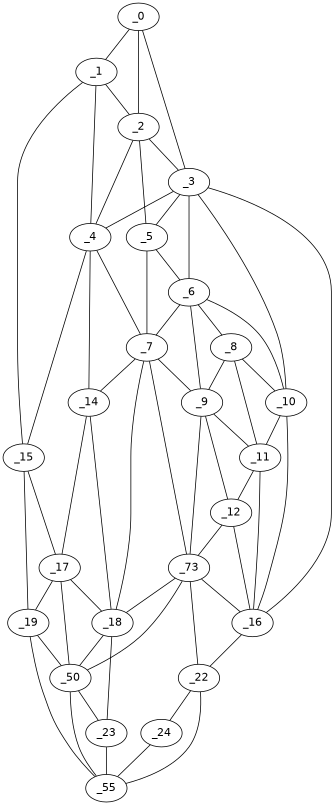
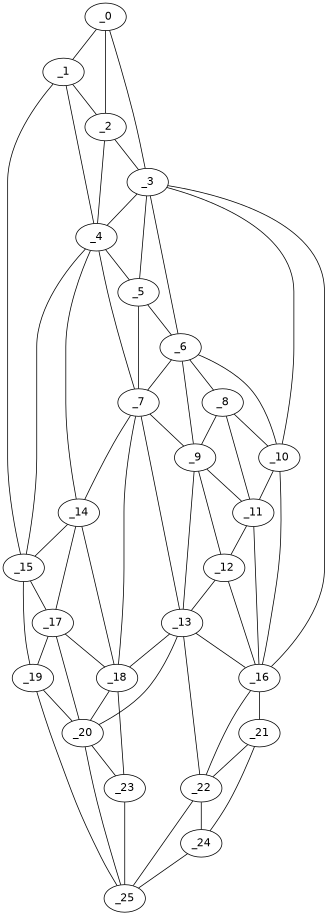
(143, 182) -> (117, 265)
none -> (51, 540)
(189, 568) -> (182, 623)
(70, 678) -> (83, 733)
none -> (259, 733)
(106, 788) -> (125, 898)
